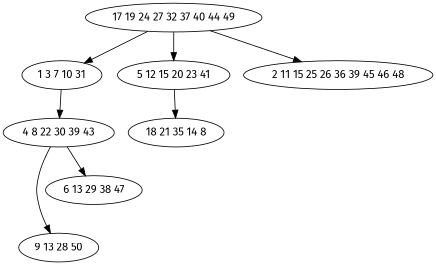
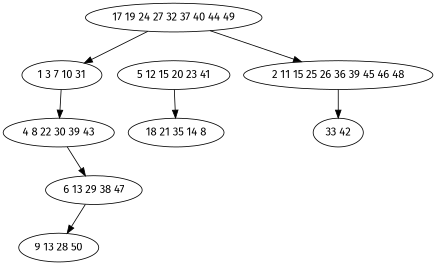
(174, 42) -> none
none -> (338, 133)
(37, 186) -> (78, 215)
